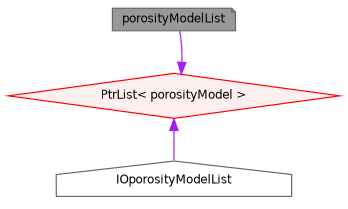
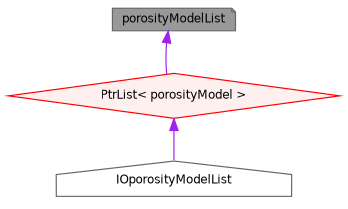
(182, 47) -> (166, 58)
